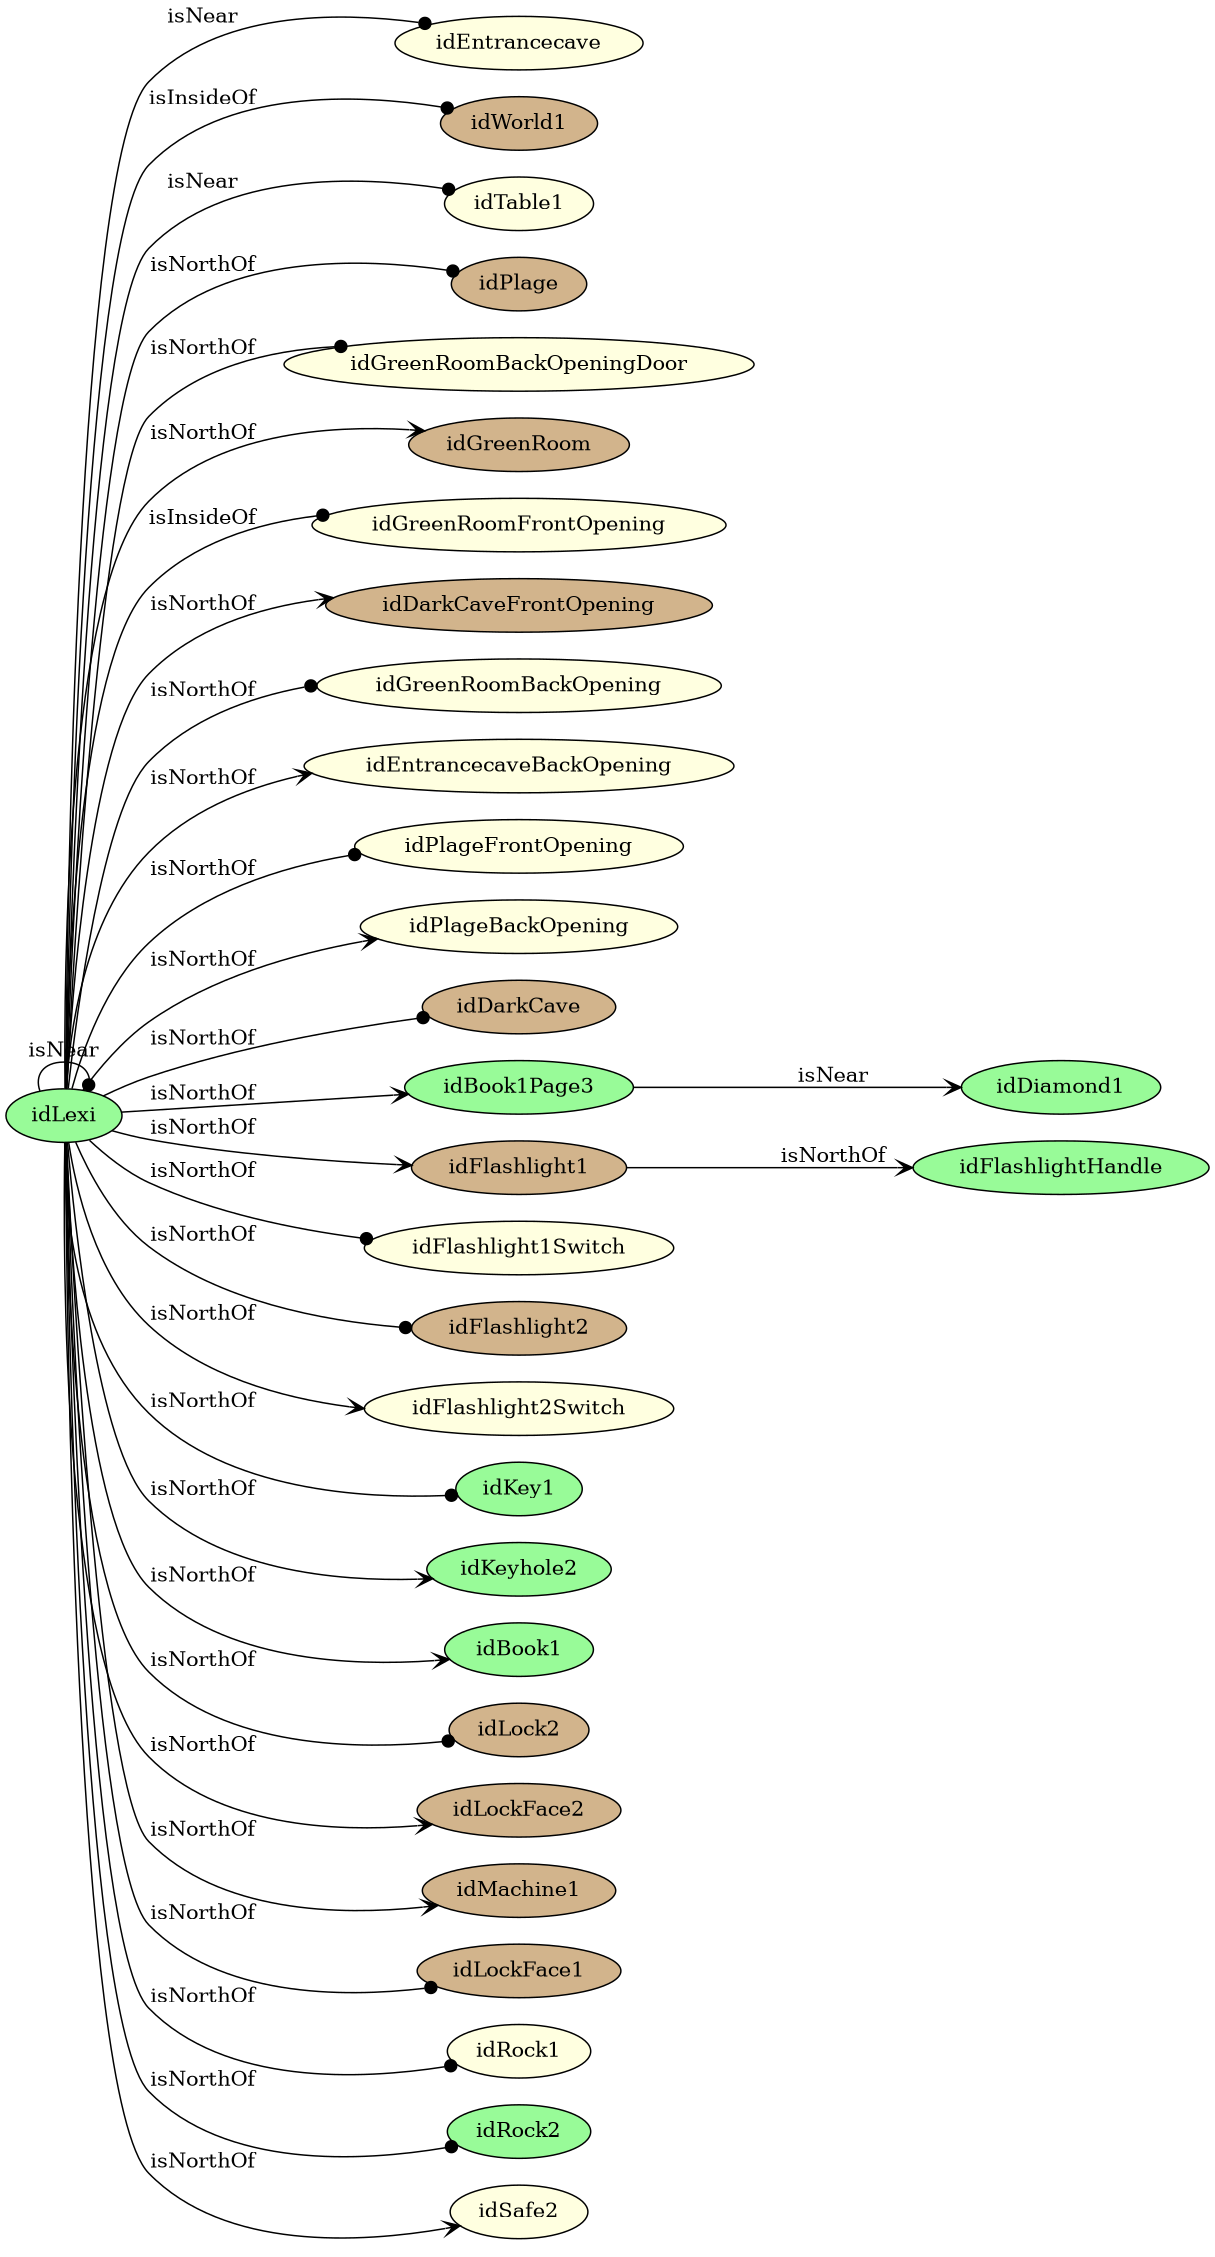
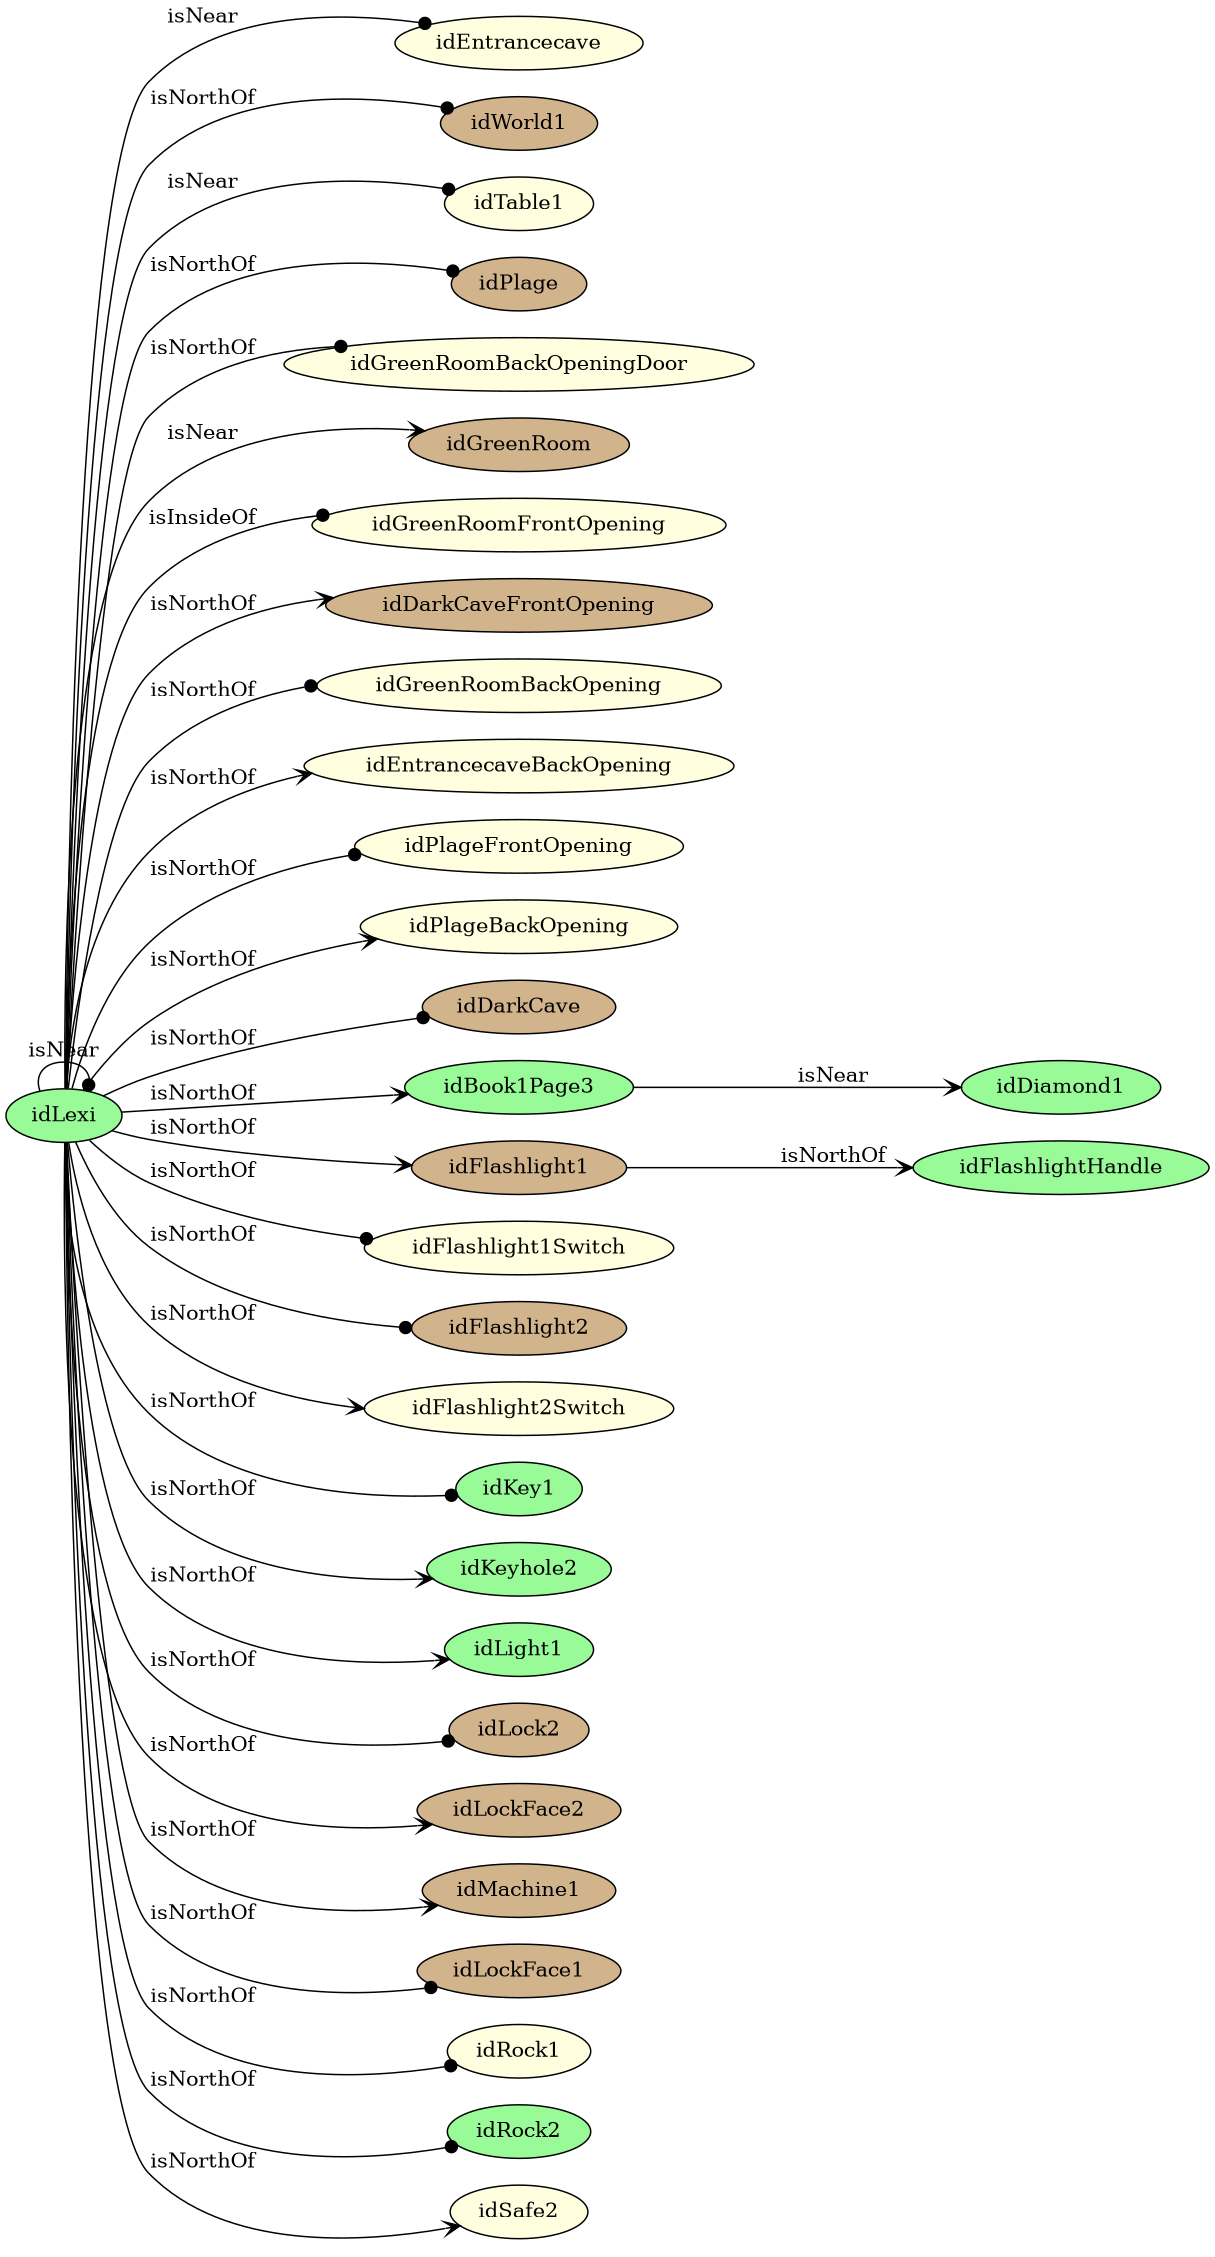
(203, 99) -> (203, 99)
(203, 434) -> (203, 434)
(519, 1650) -> (519, 1650)
